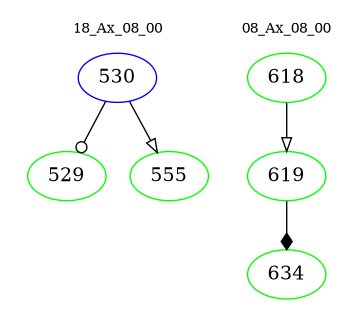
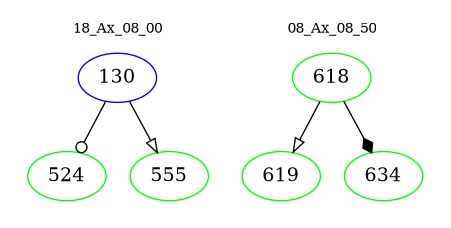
(287, 29) -> (332, 29)
(117, 78) -> (117, 78)
(67, 176) -> (67, 176)
(287, 217) -> (354, 120)
